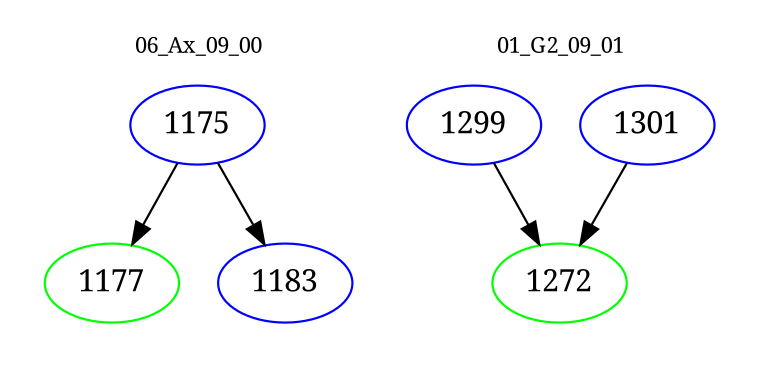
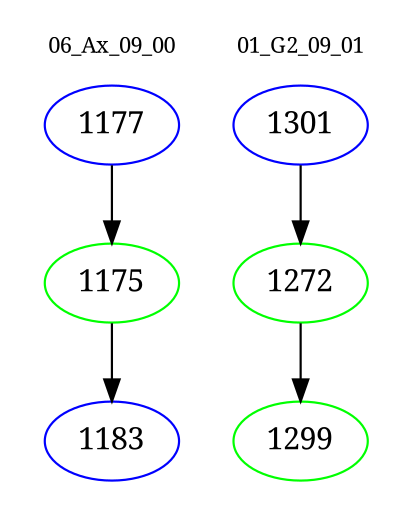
(198, 125) -> (112, 283)
(474, 125) -> (301, 441)
(160, 194) -> (112, 193)
(511, 194) -> (301, 351)
(112, 283) -> (112, 125)
